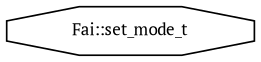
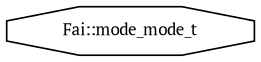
(131, 31) -> (131, 31)
